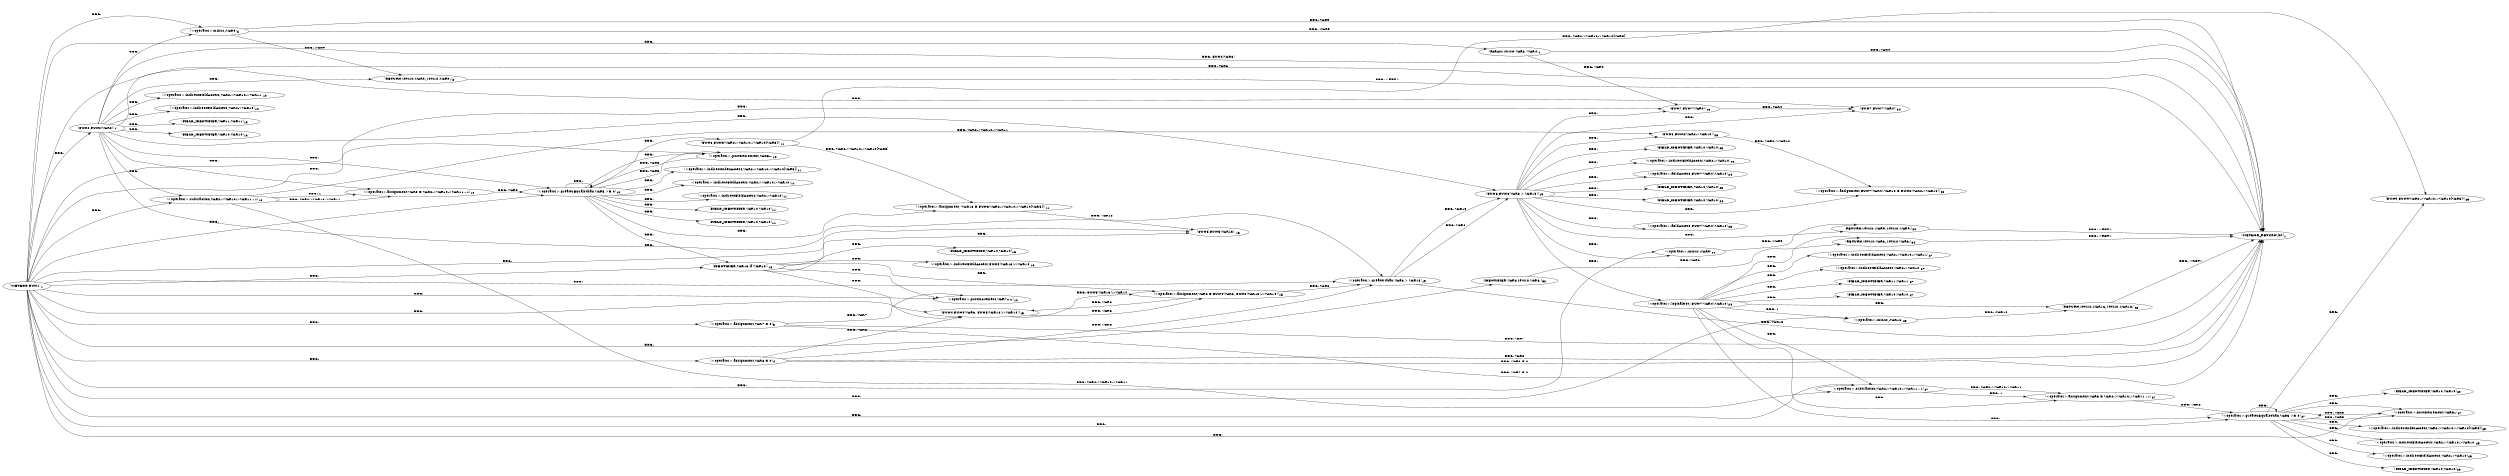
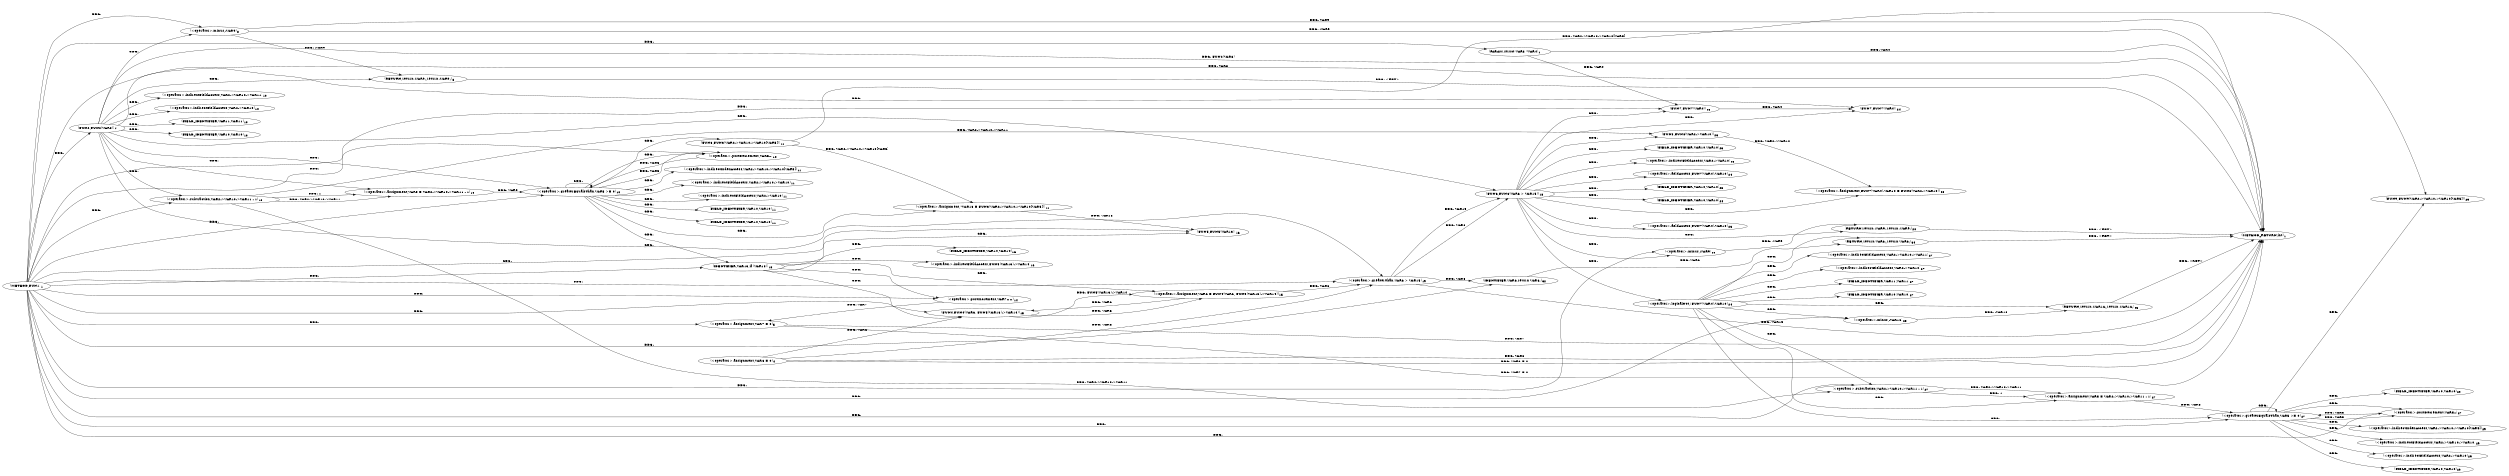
(650, 42) -> (650, 42)
(1541, 194) -> (1541, 194)
(508, 261) -> (508, 261)
none -> (1455, 281)
(1772, 309) -> (1772, 309)
(878, 319) -> (857, 310)
(340, 361) -> none
